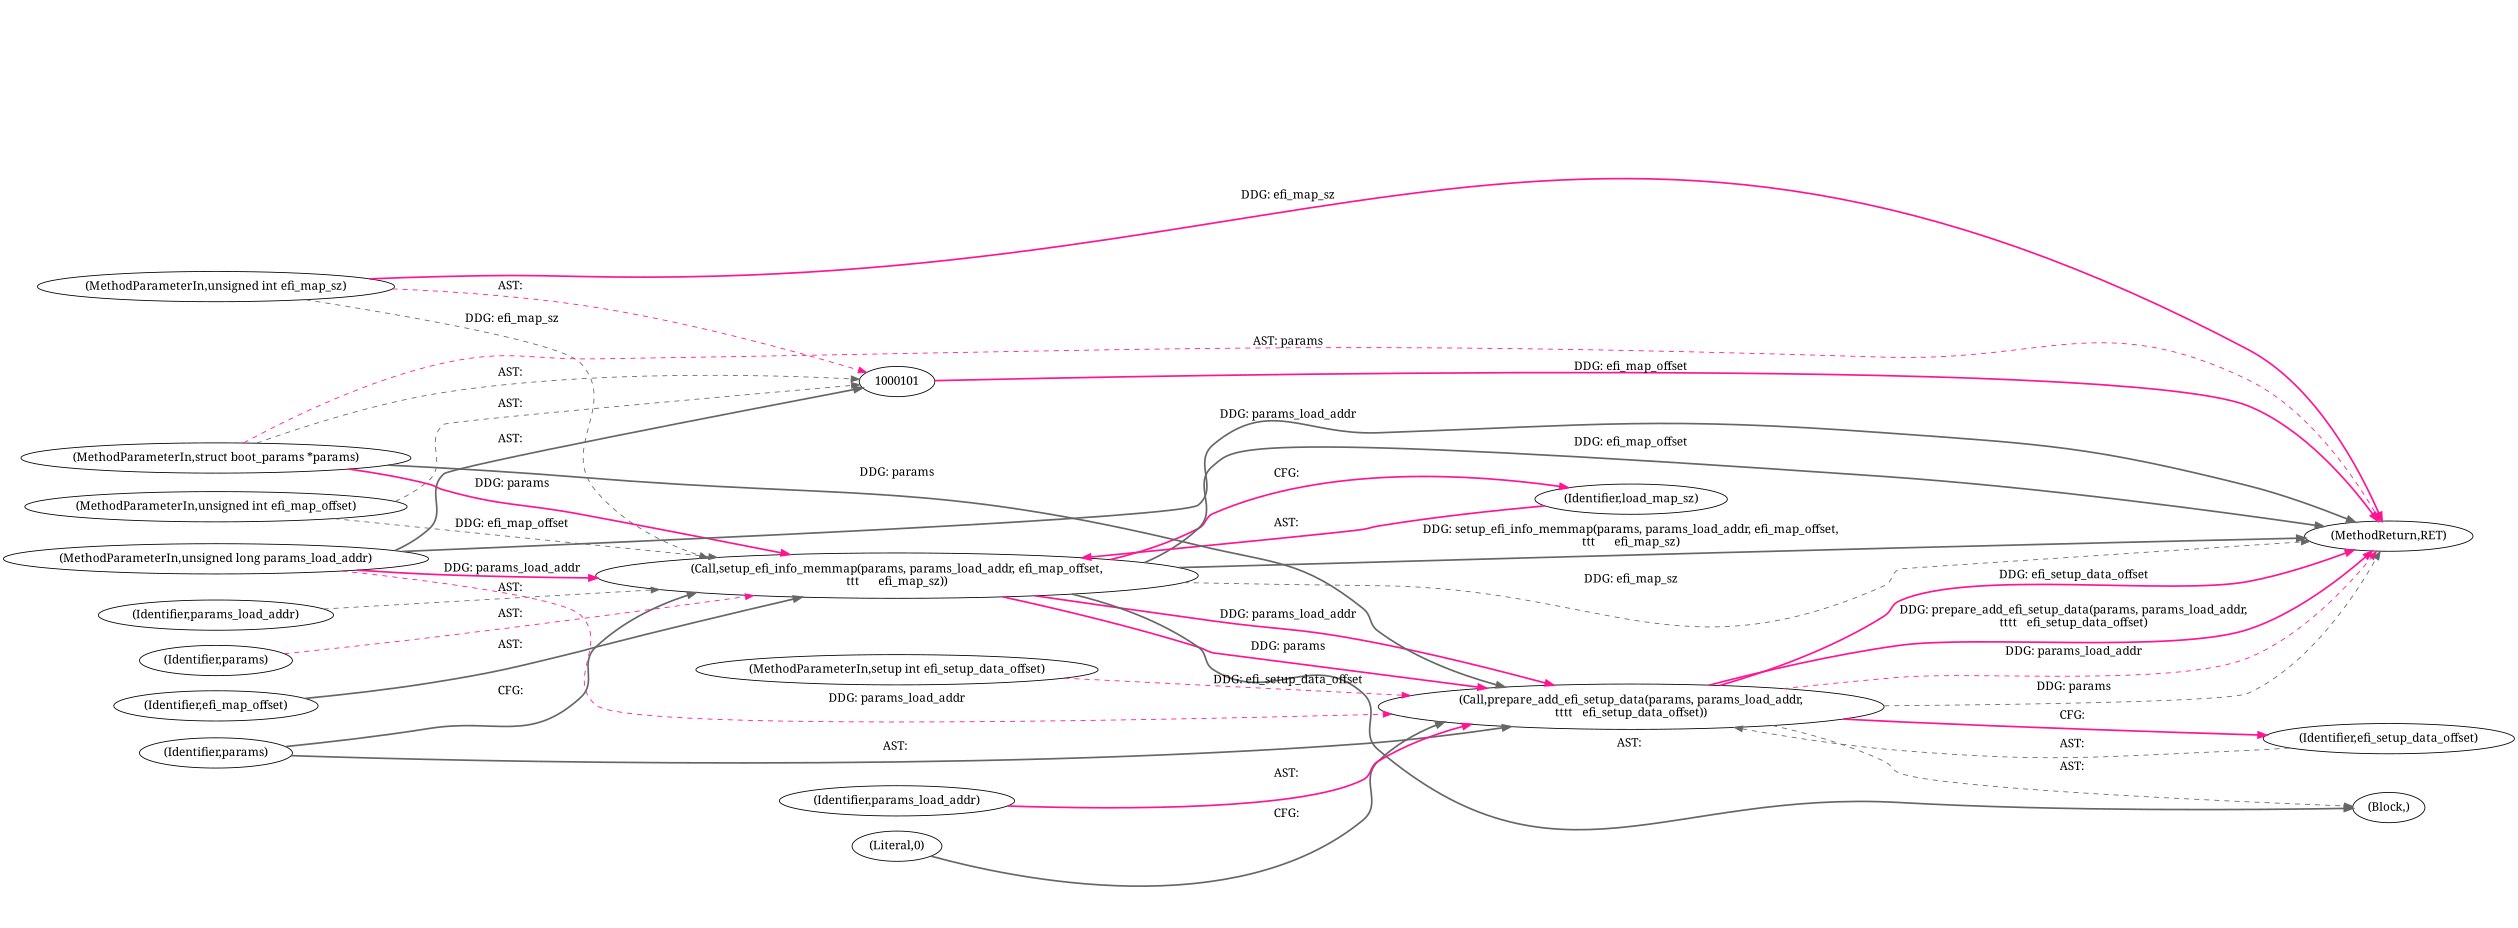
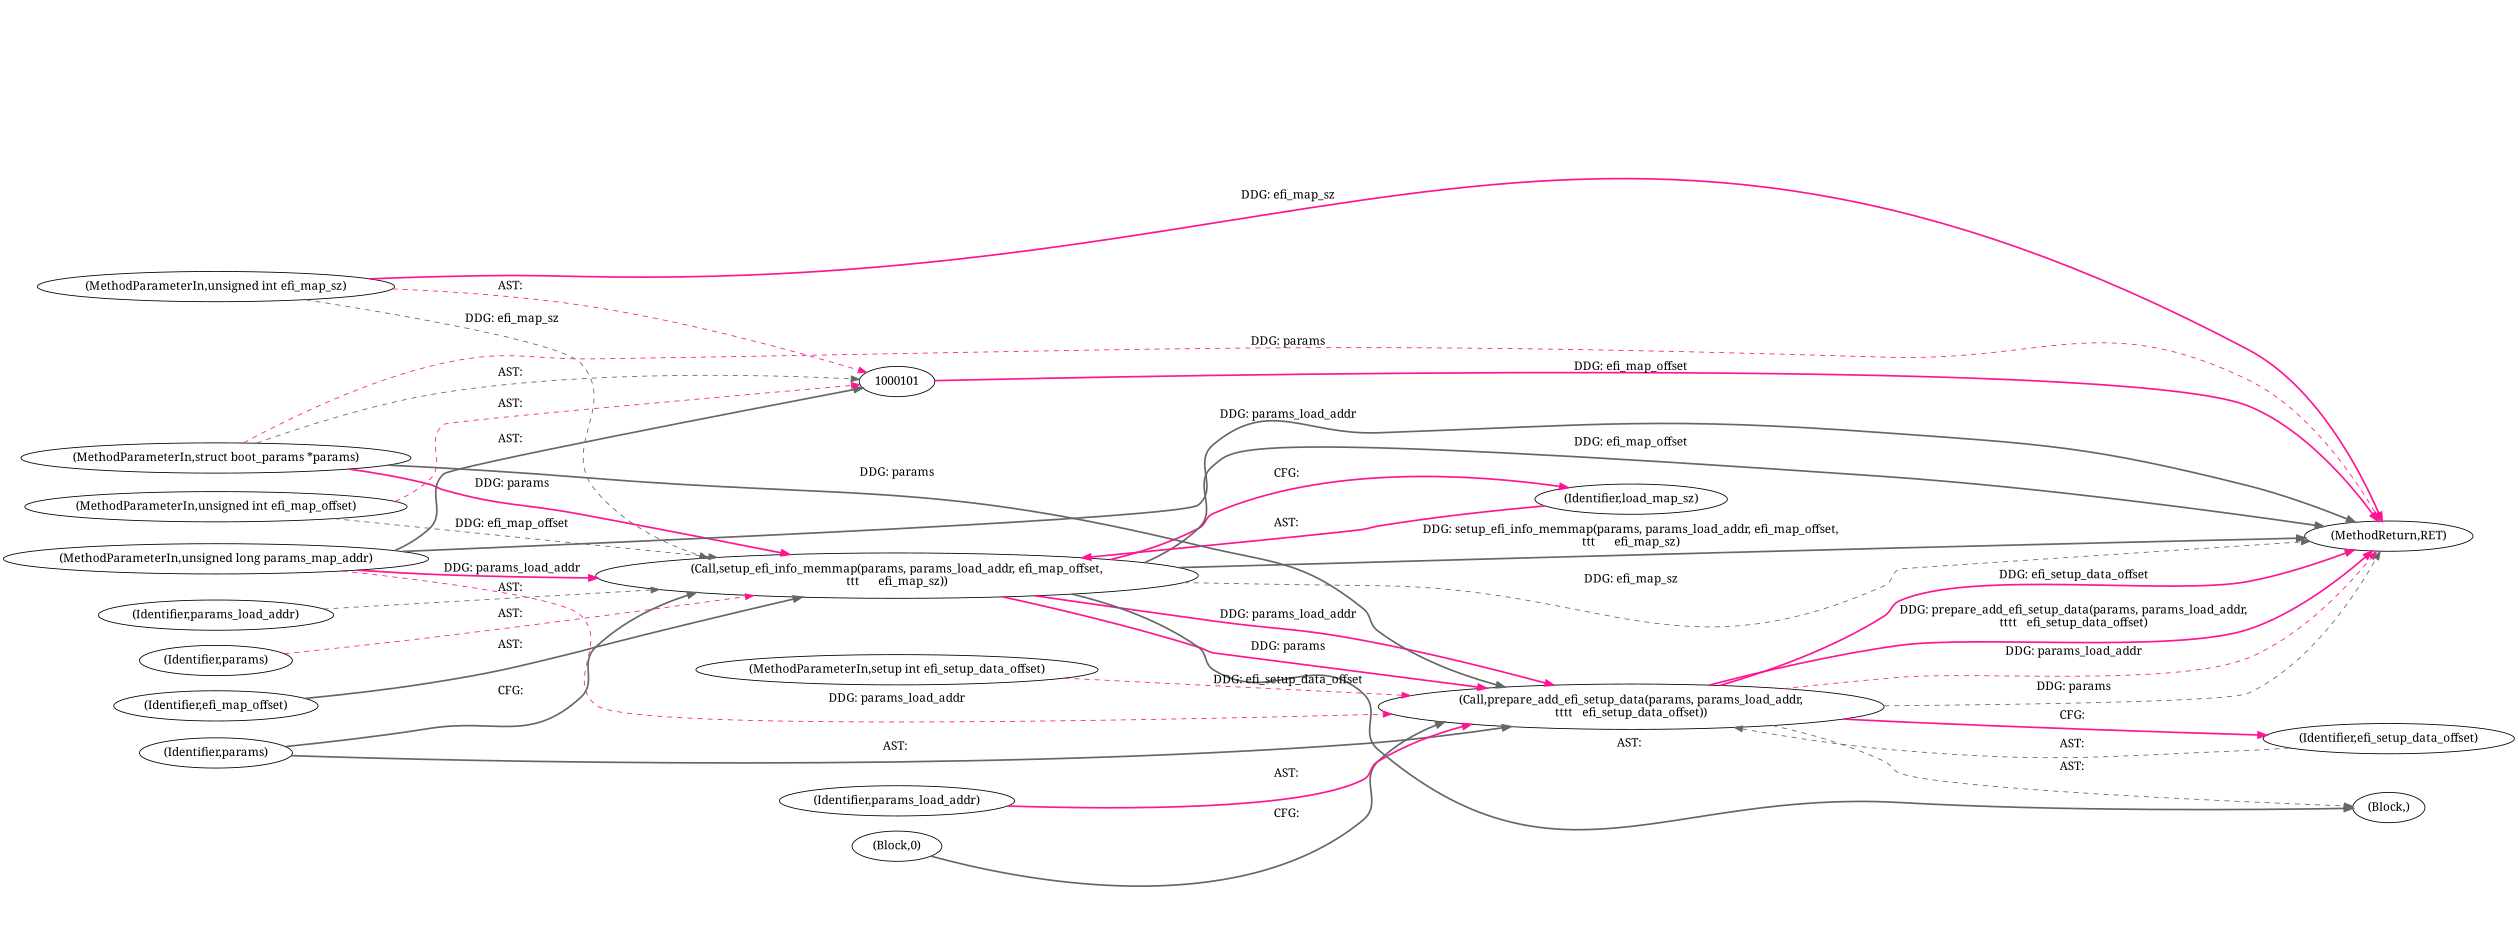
(1288, 342) -> (1288, 342)
(585, 409) -> (585, 409)
(216, 559) -> (216, 559)
(897, 846) -> (897, 846)
